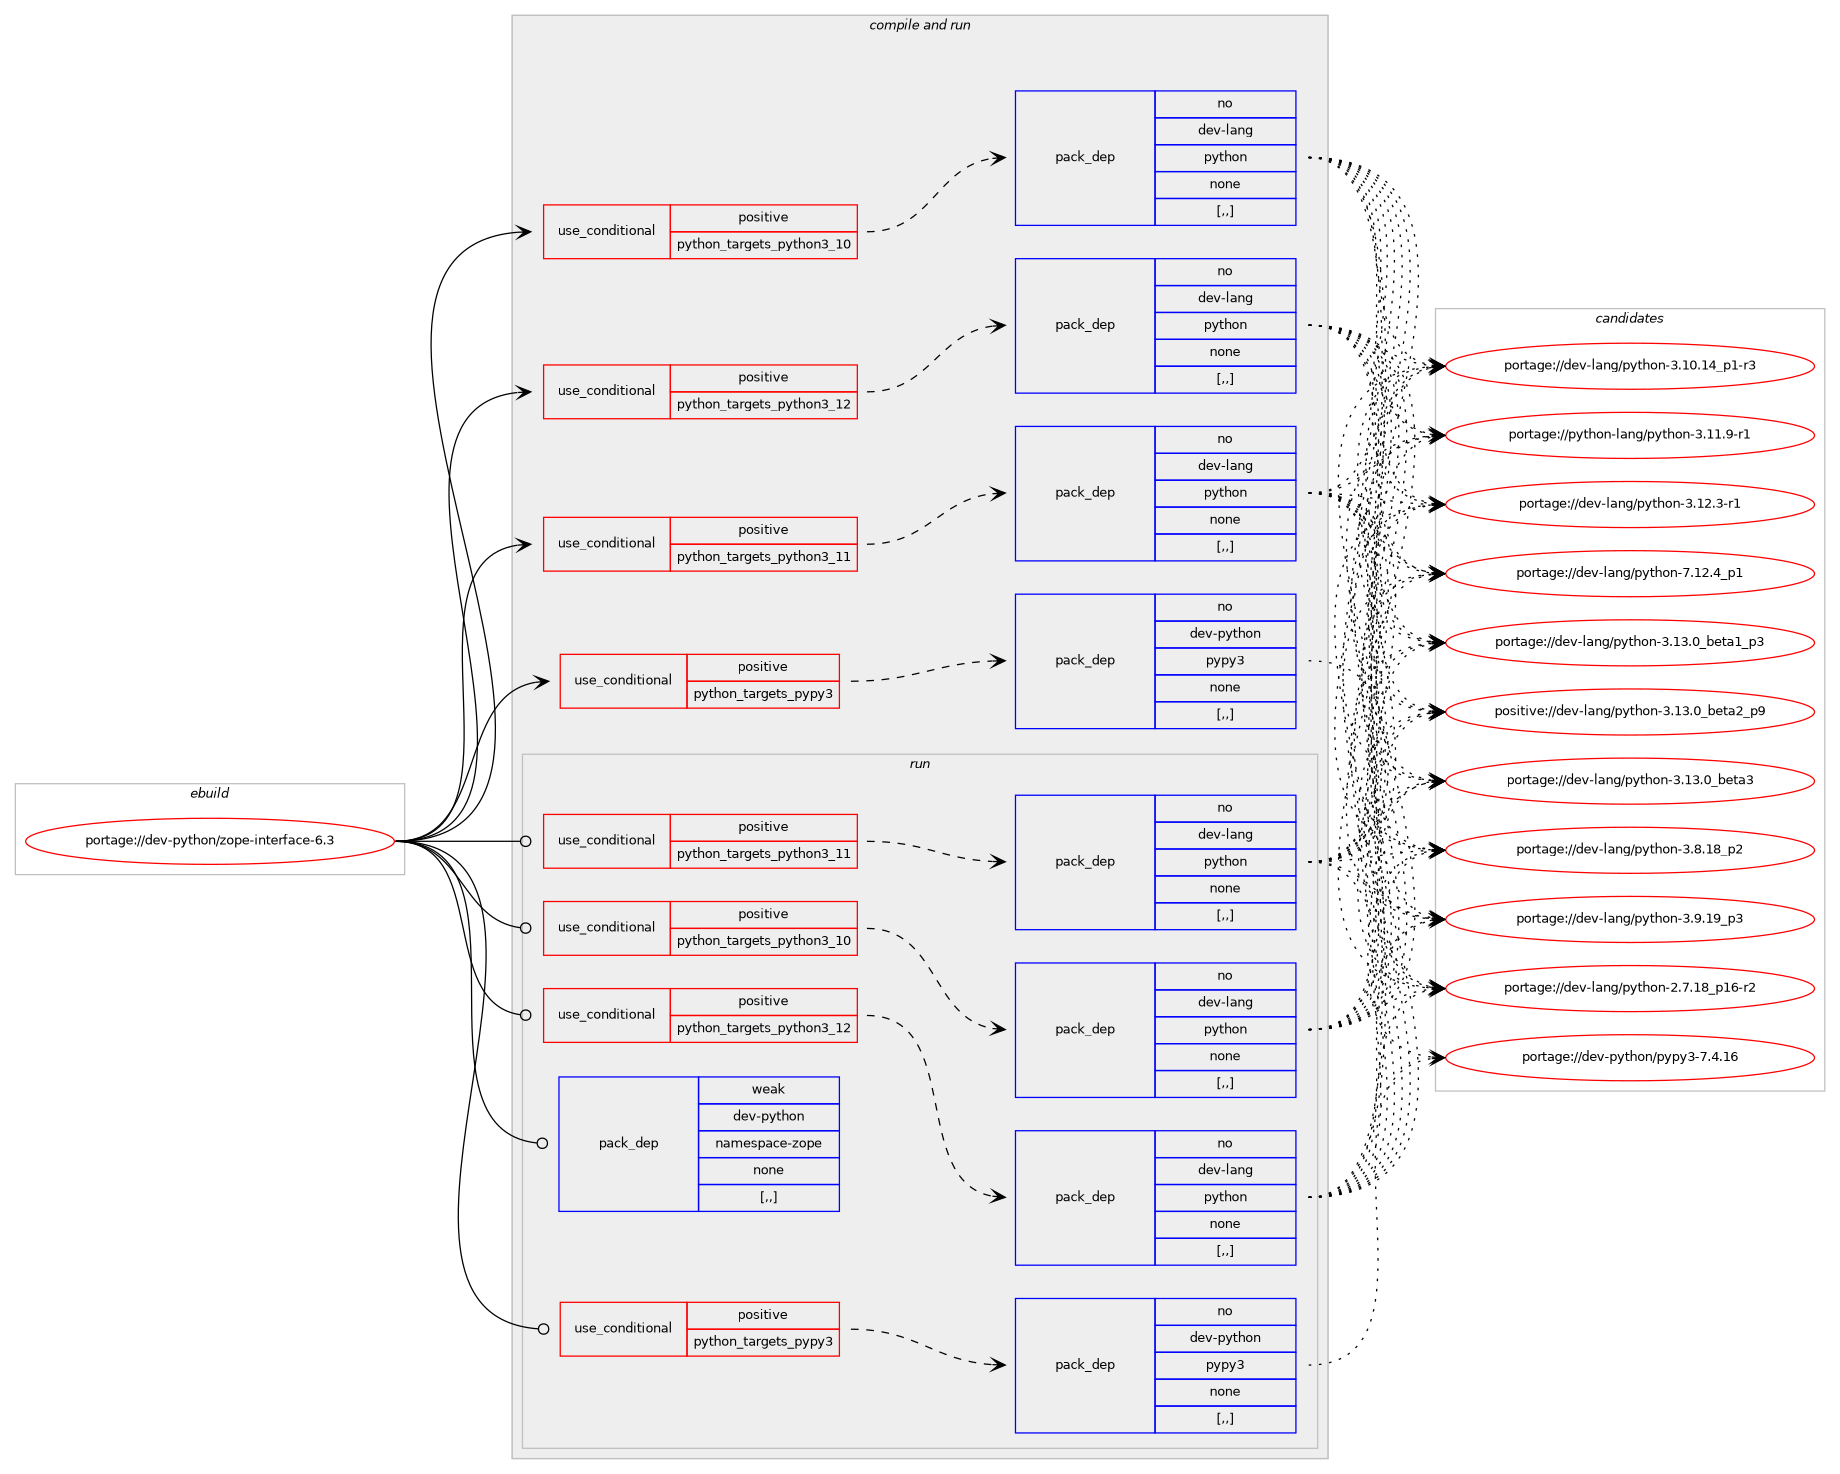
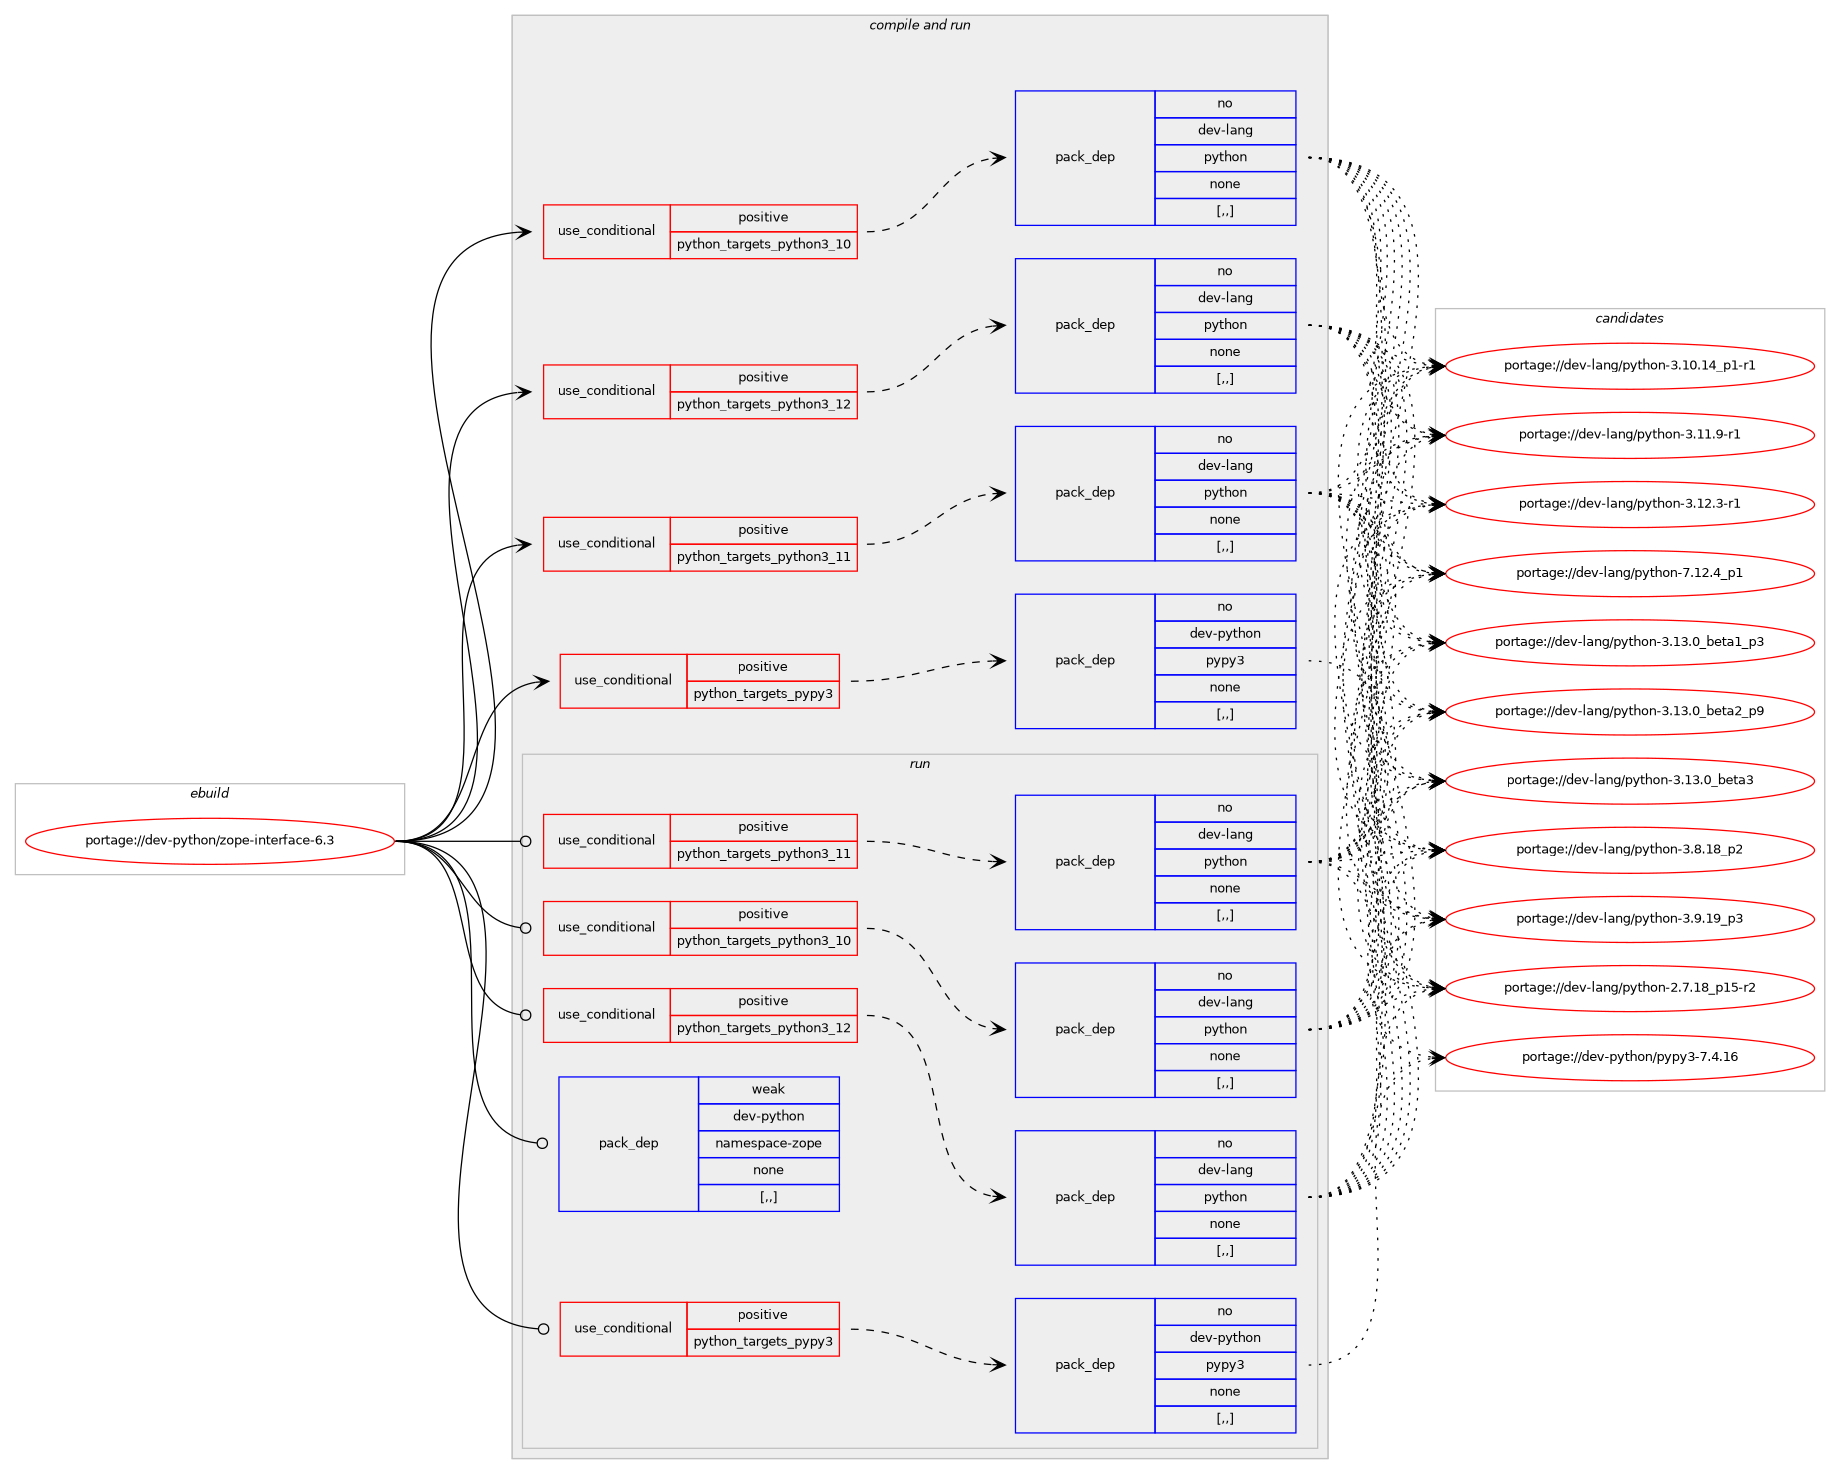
(1630, 366) -> (1630, 366)
(1630, 435) -> (1630, 435)
(1630, 712) -> (1630, 712)
(1630, 989) -> (1630, 989)
